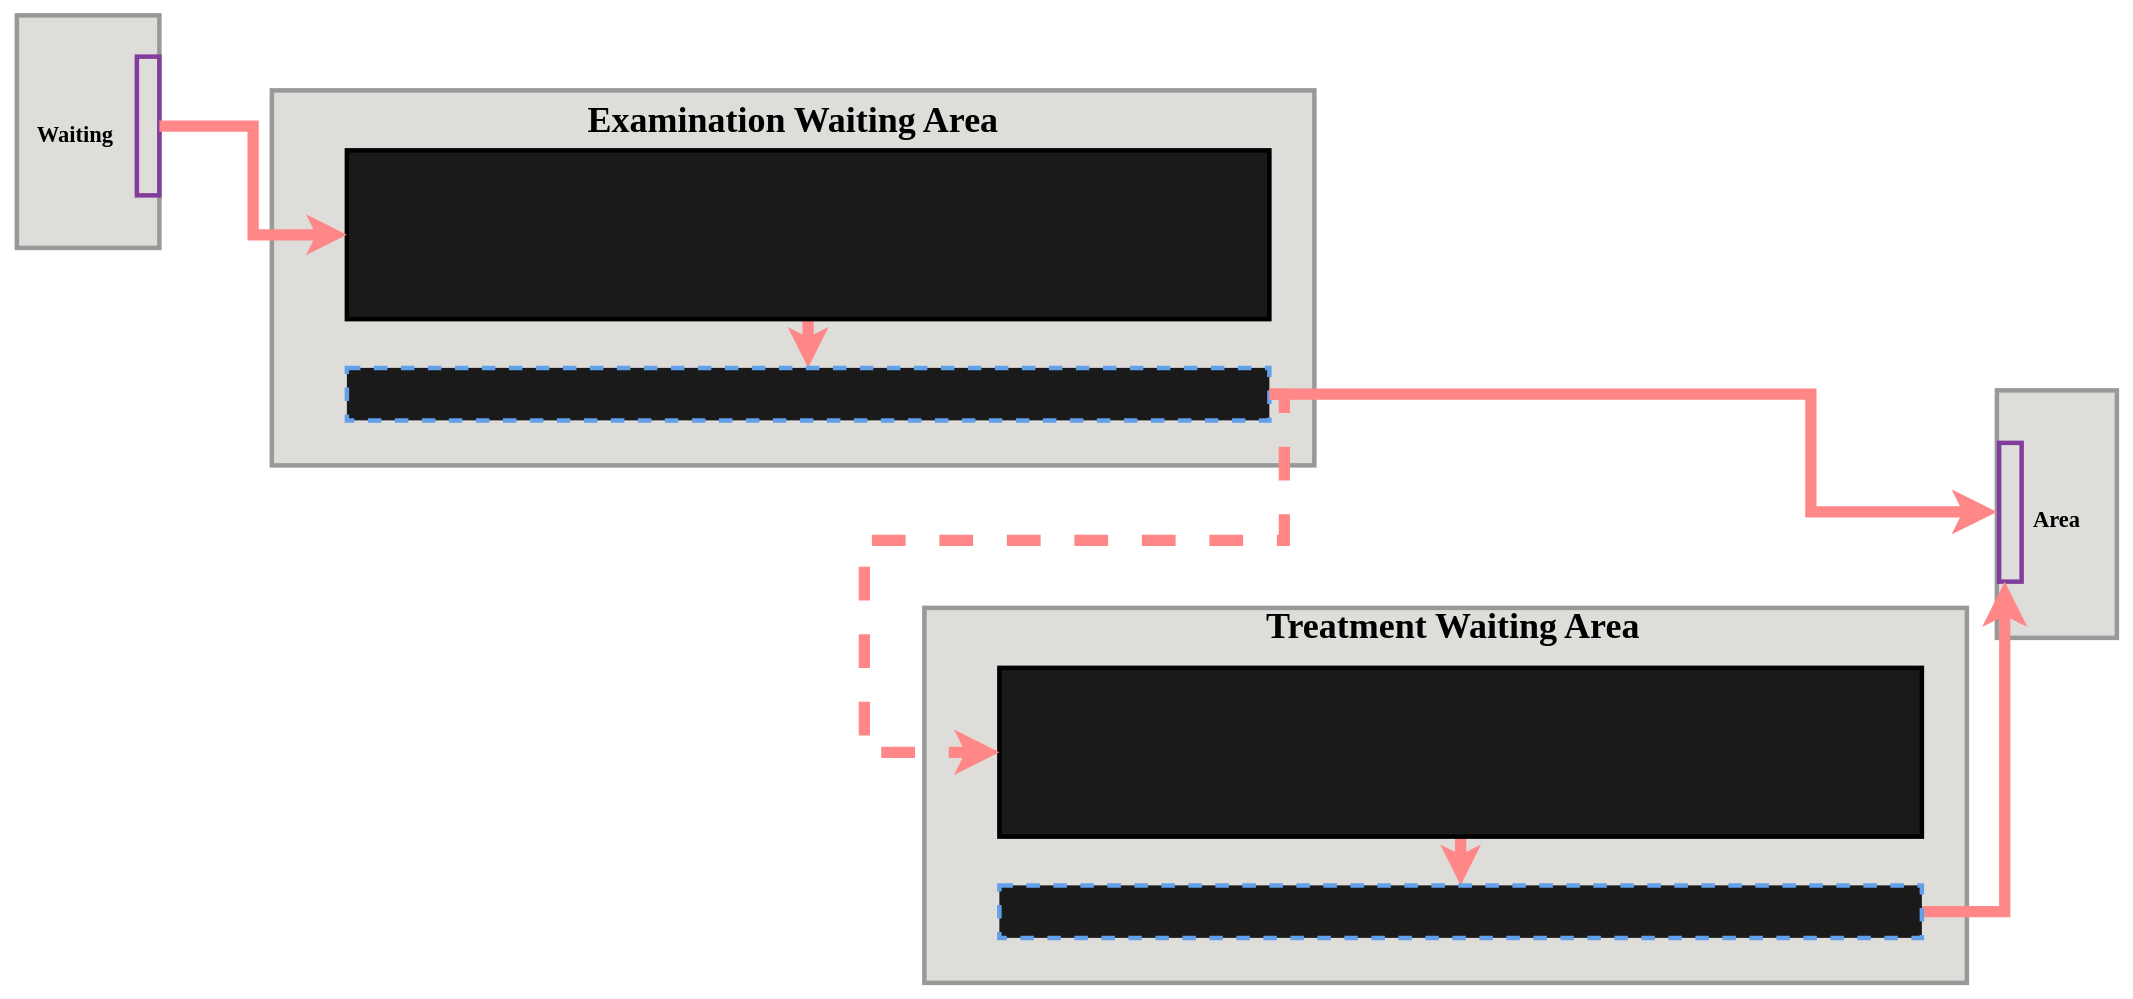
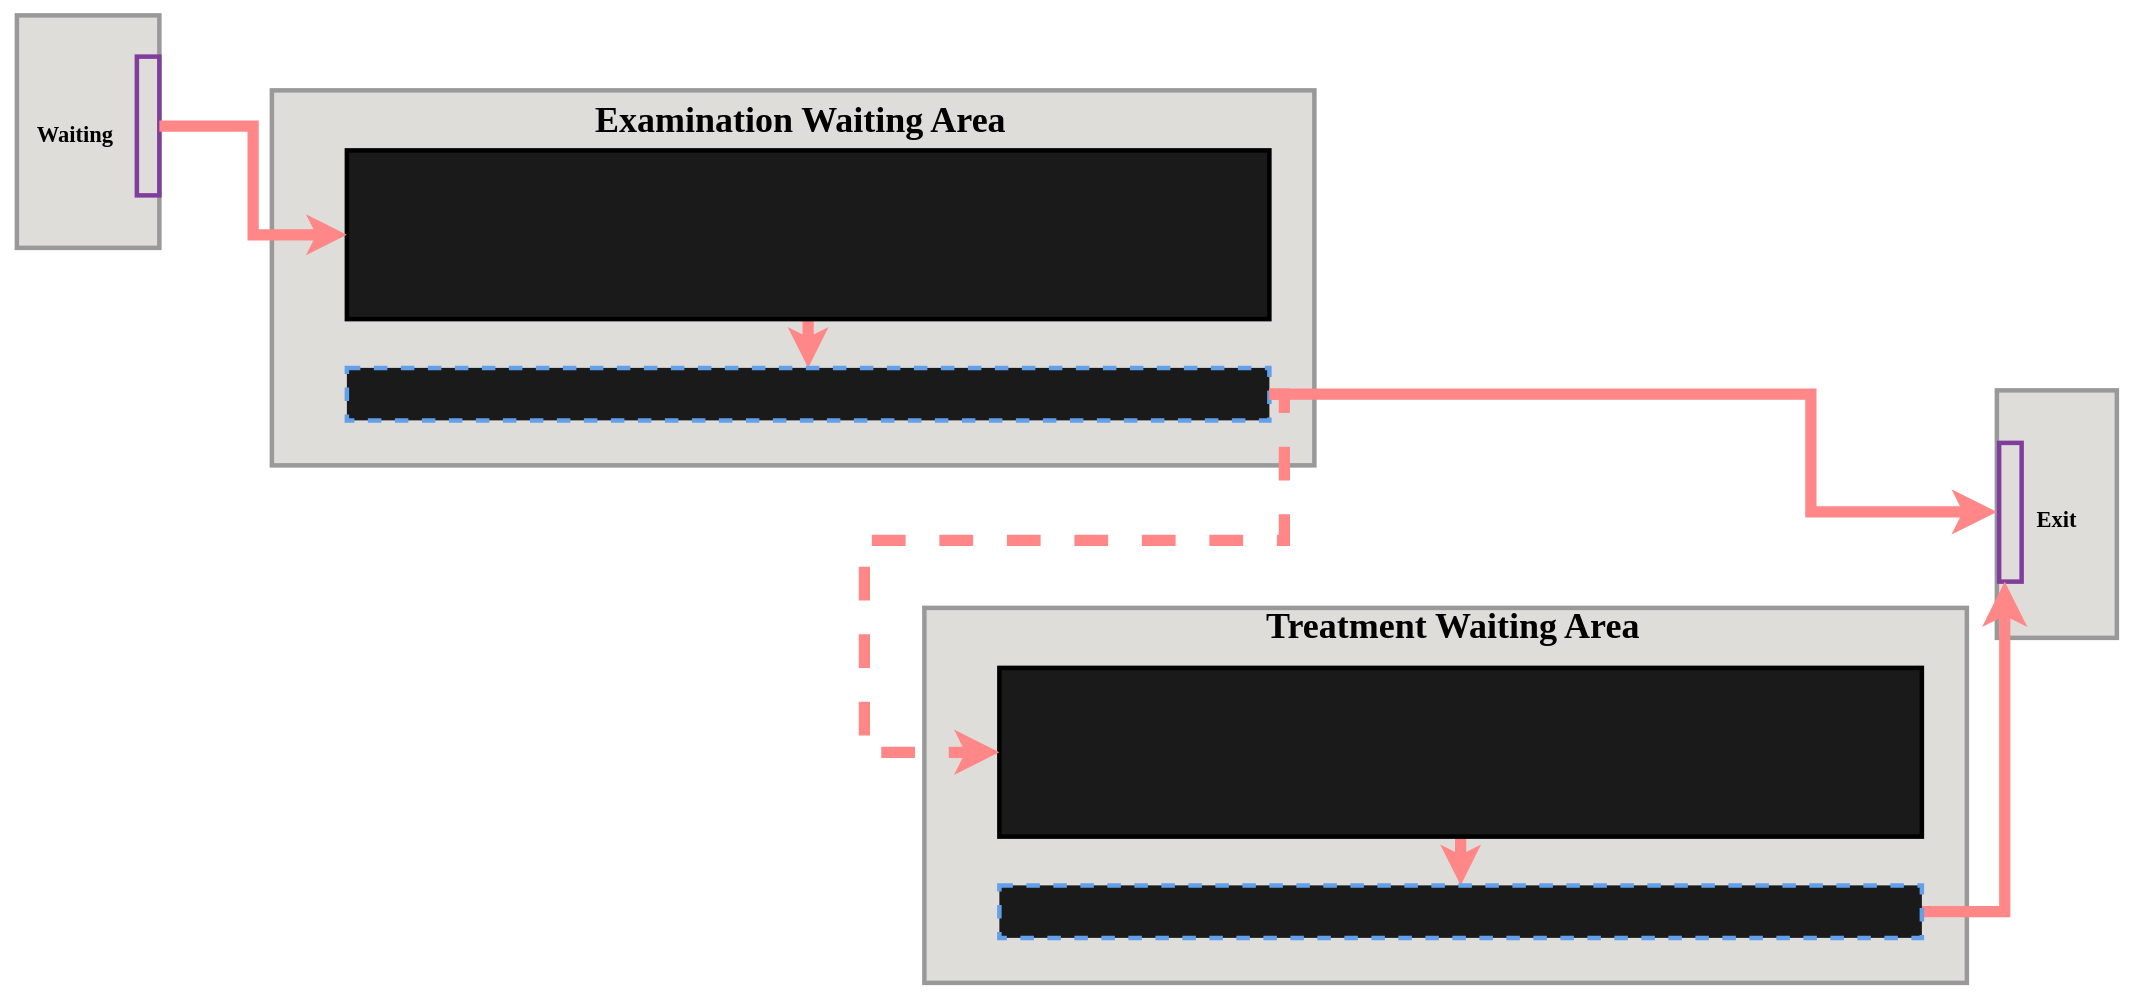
(793, 117) -> (801, 117)
(2057, 512) -> (2057, 512)
